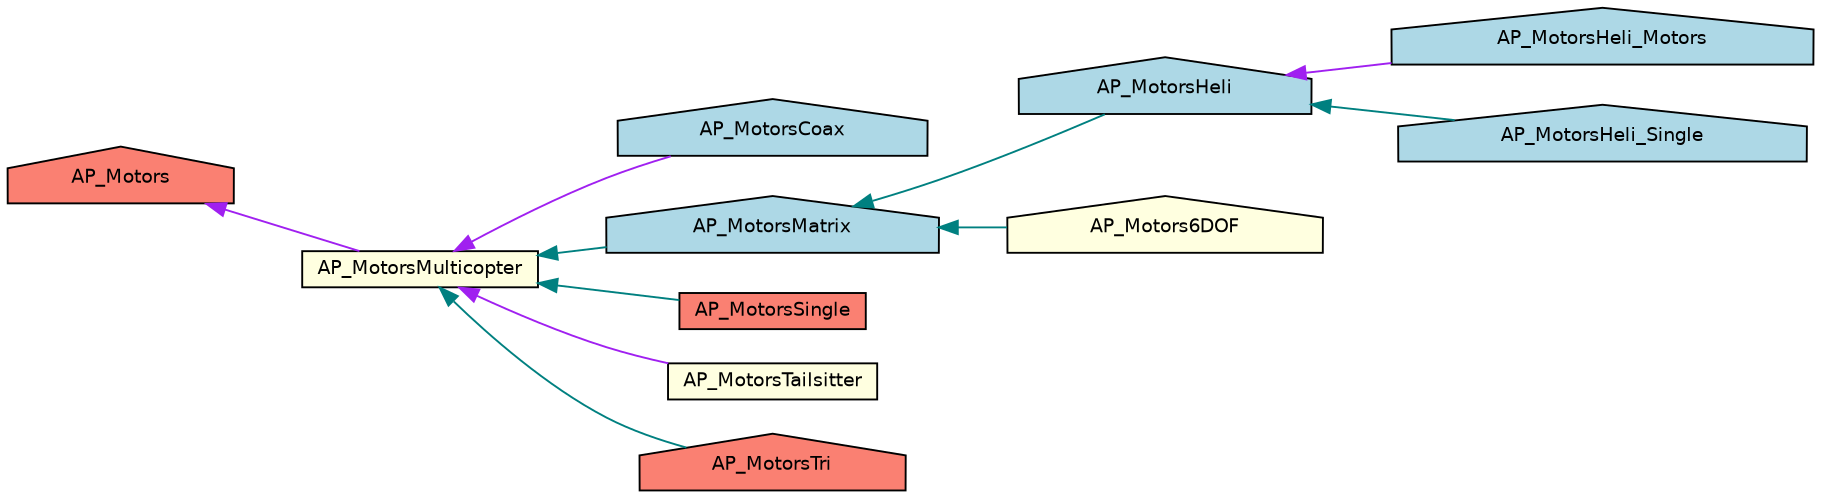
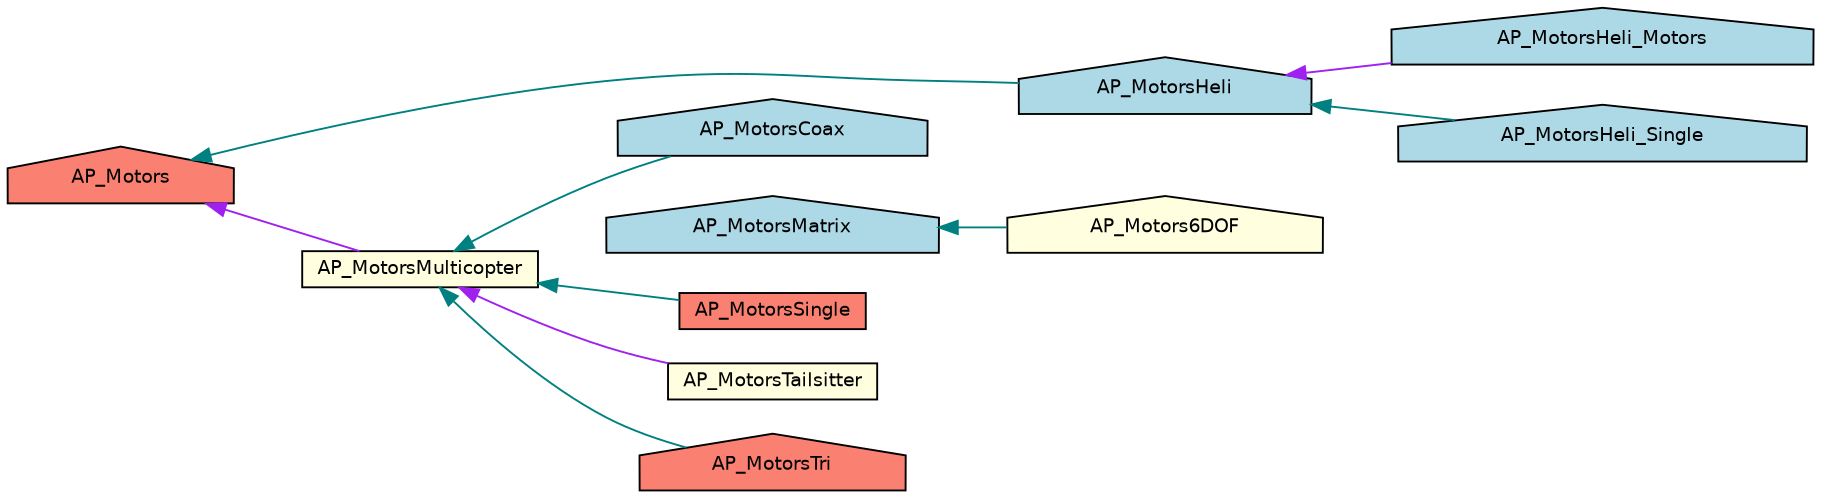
(990, 161) -> (611, 81)
(569, 194) -> (569, 194)
(582, 250) -> none
